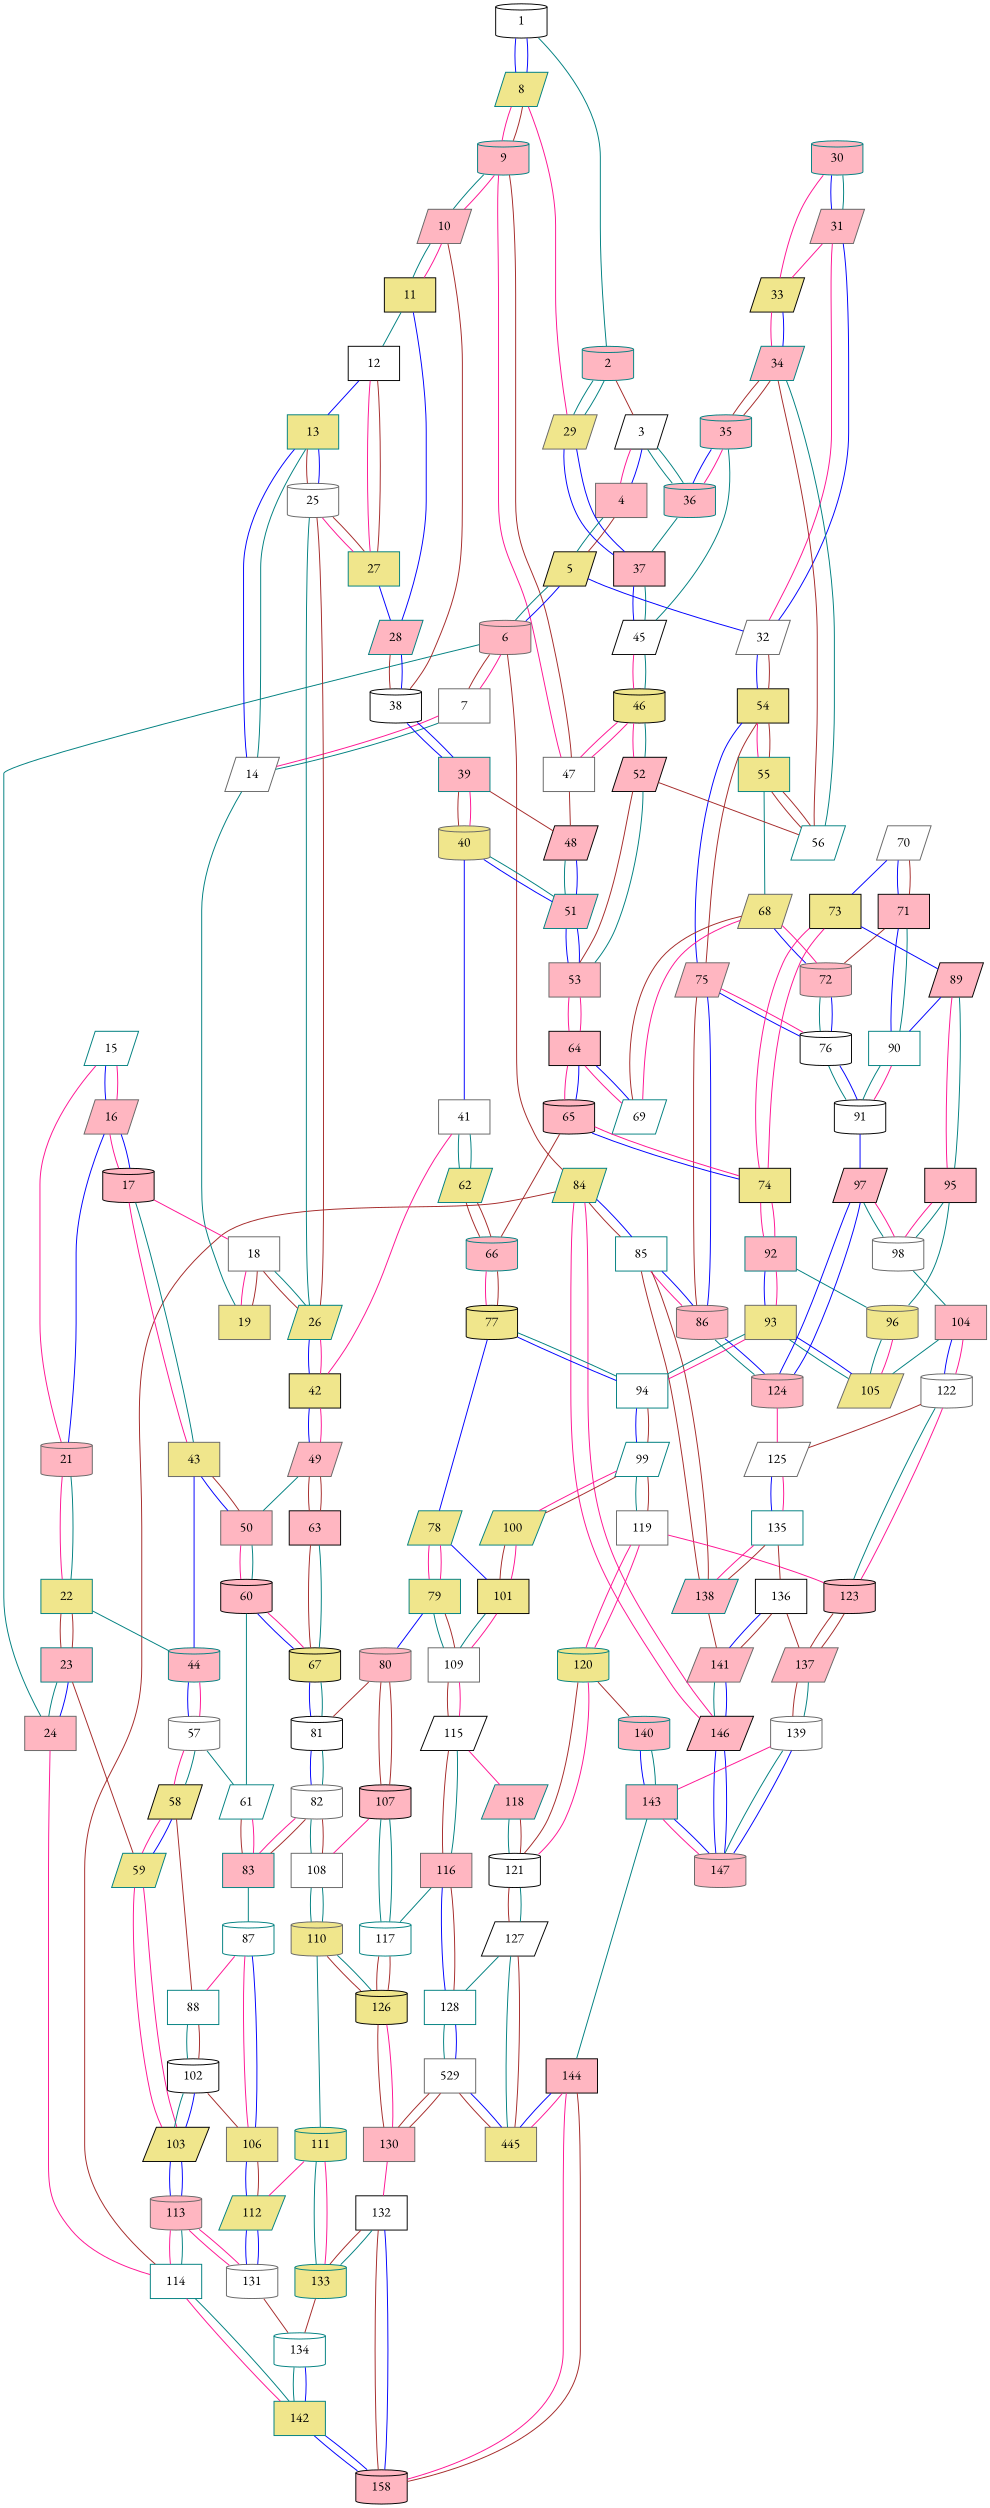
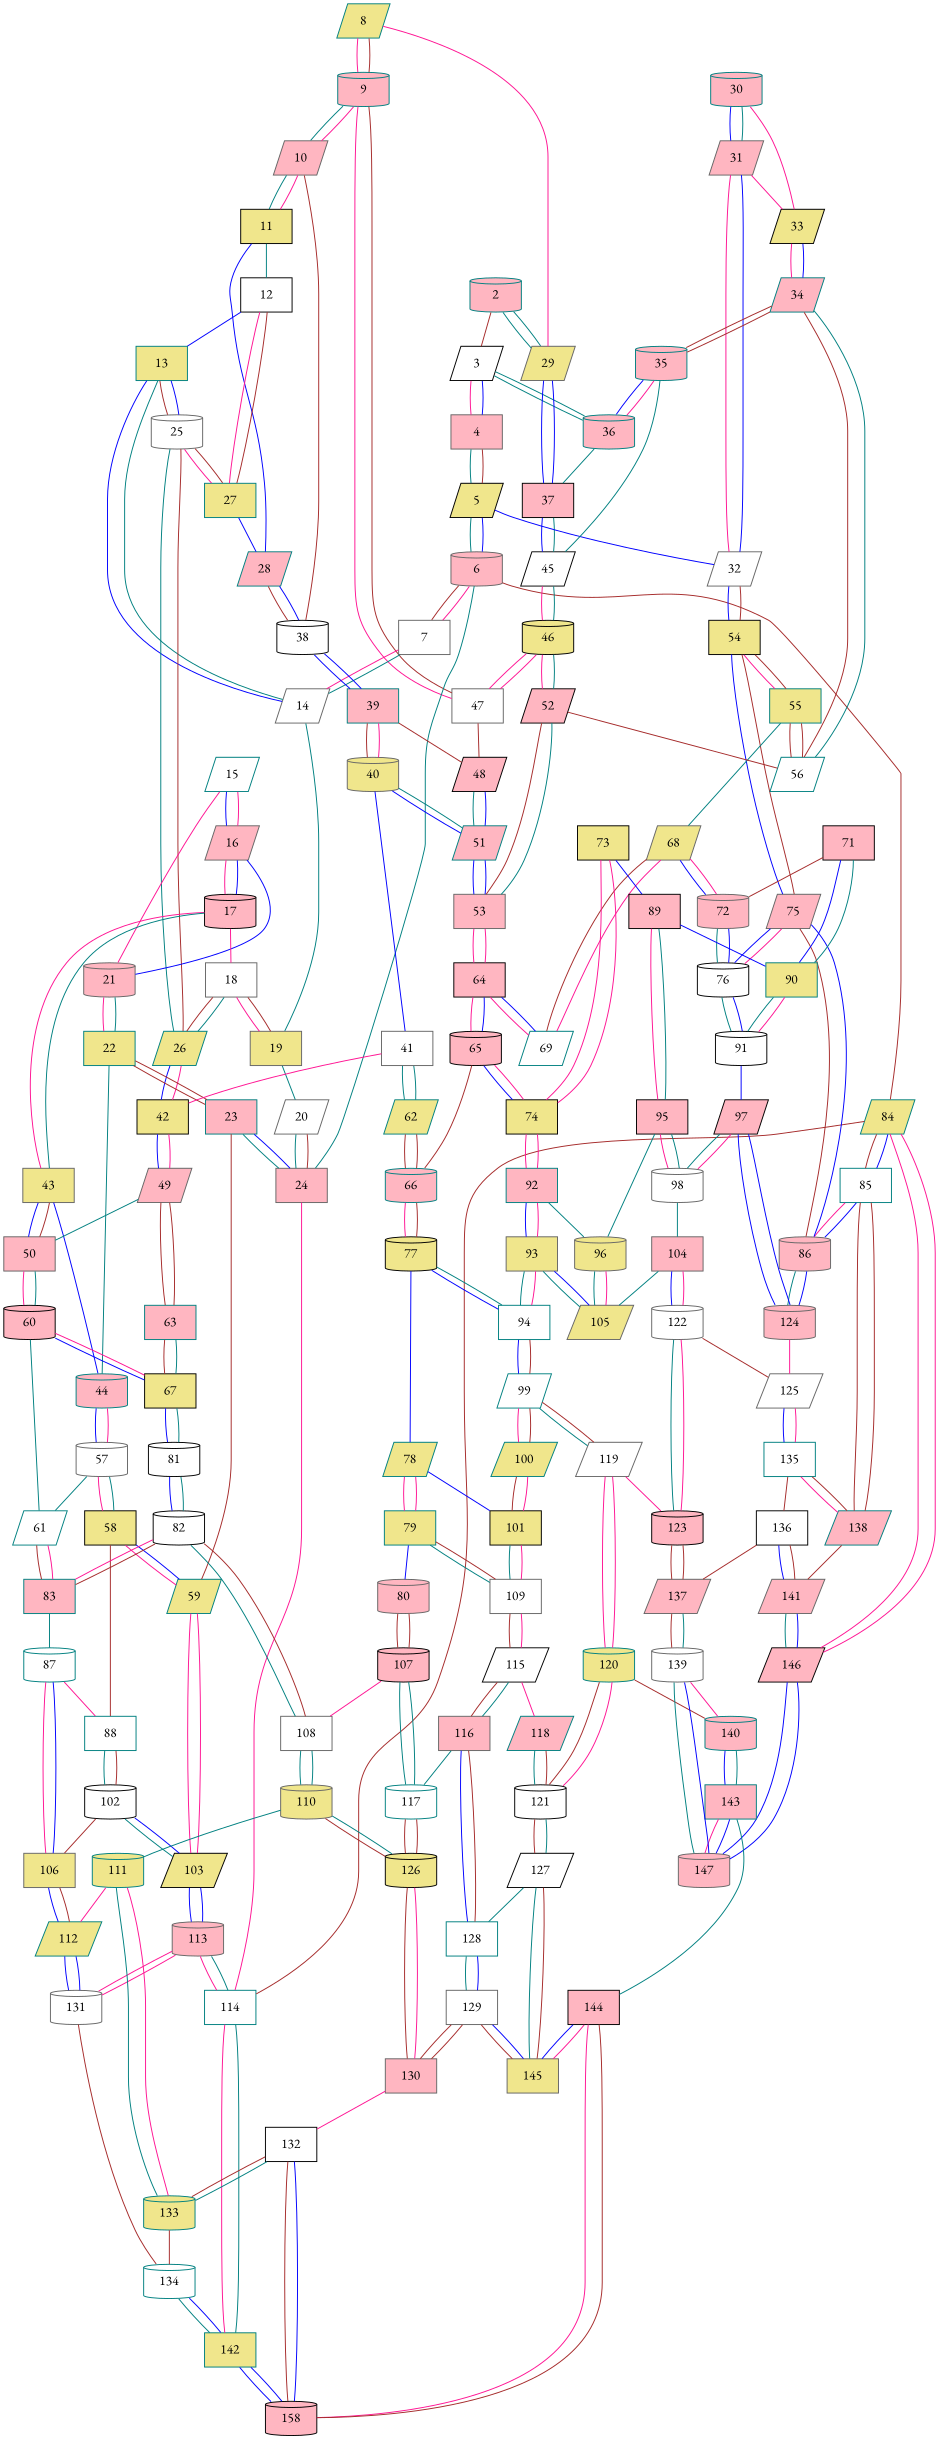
(521, 21) -> none
(904, 843) -> none
(956, 980) -> (655, 911)
(894, 1048) -> (792, 980)
none -> (302, 1117)
(315, 1528) -> (170, 1322)
(642, 1528) -> (609, 1459)
(315, 1665) -> (170, 1391)
(351, 1699) -> none
(733, 1764) -> (704, 1699)
(175, 1802) -> (110, 1528)
(317, 1802) -> (179, 1528)
(450, 2076) -> (472, 2007)
(511, 2144) -> (533, 2076)
